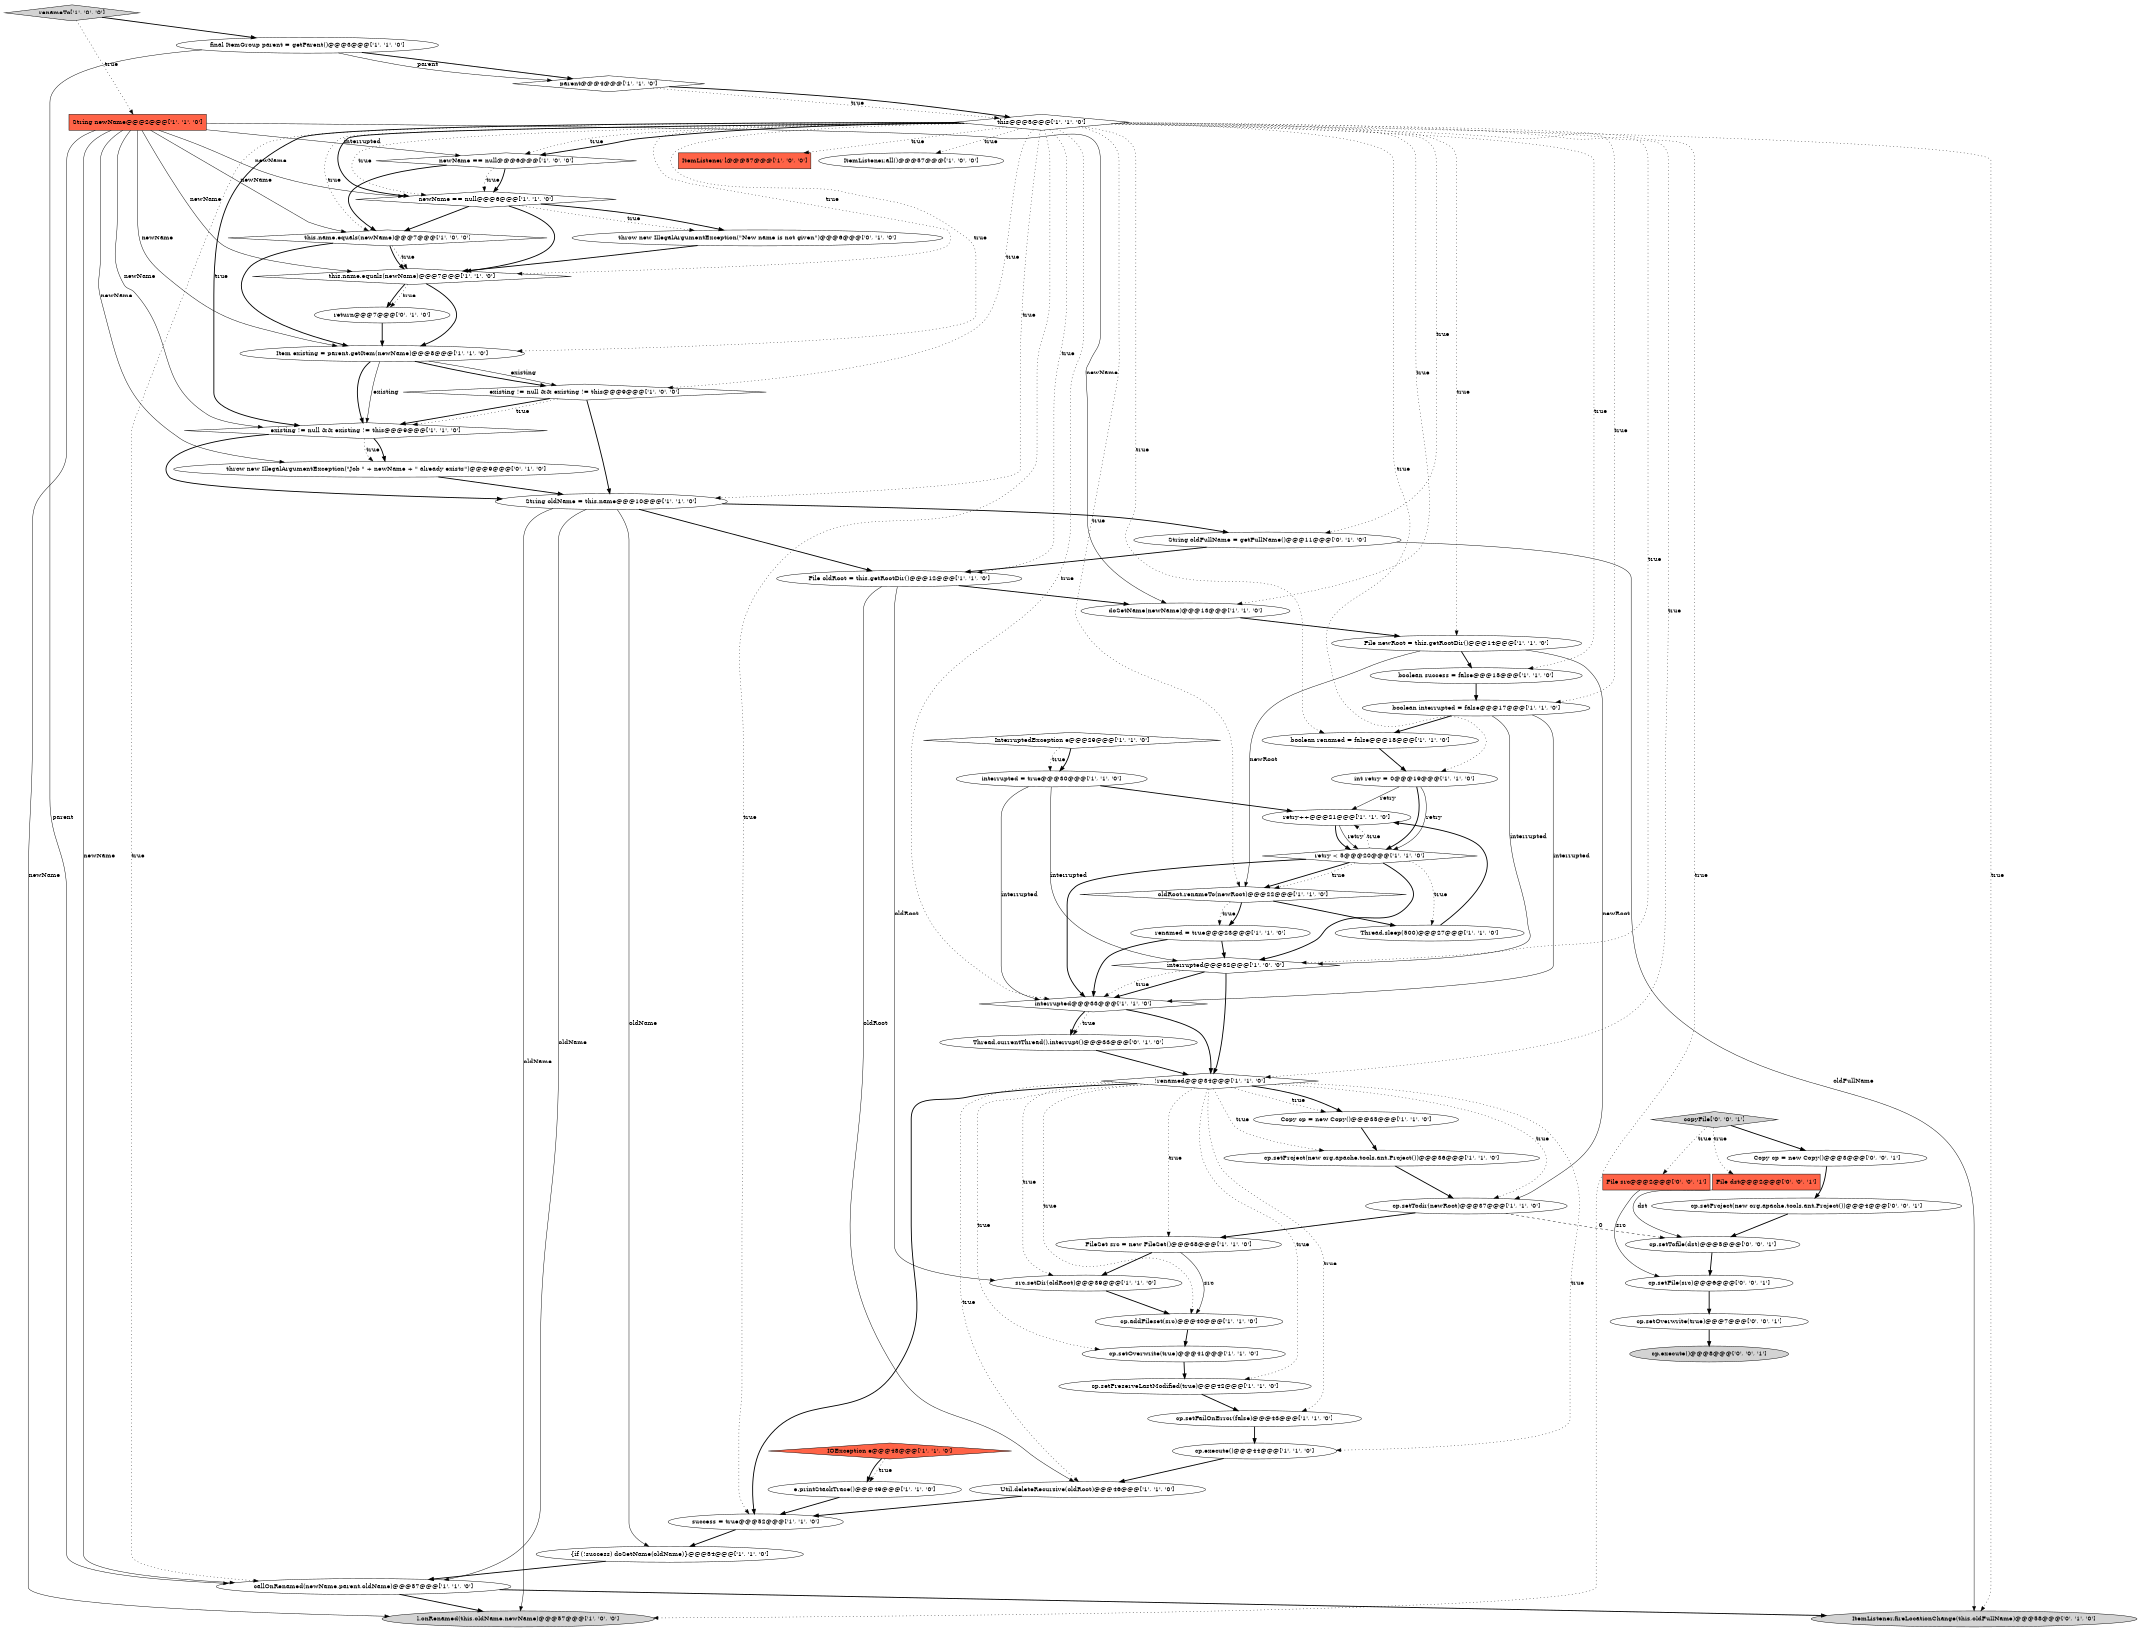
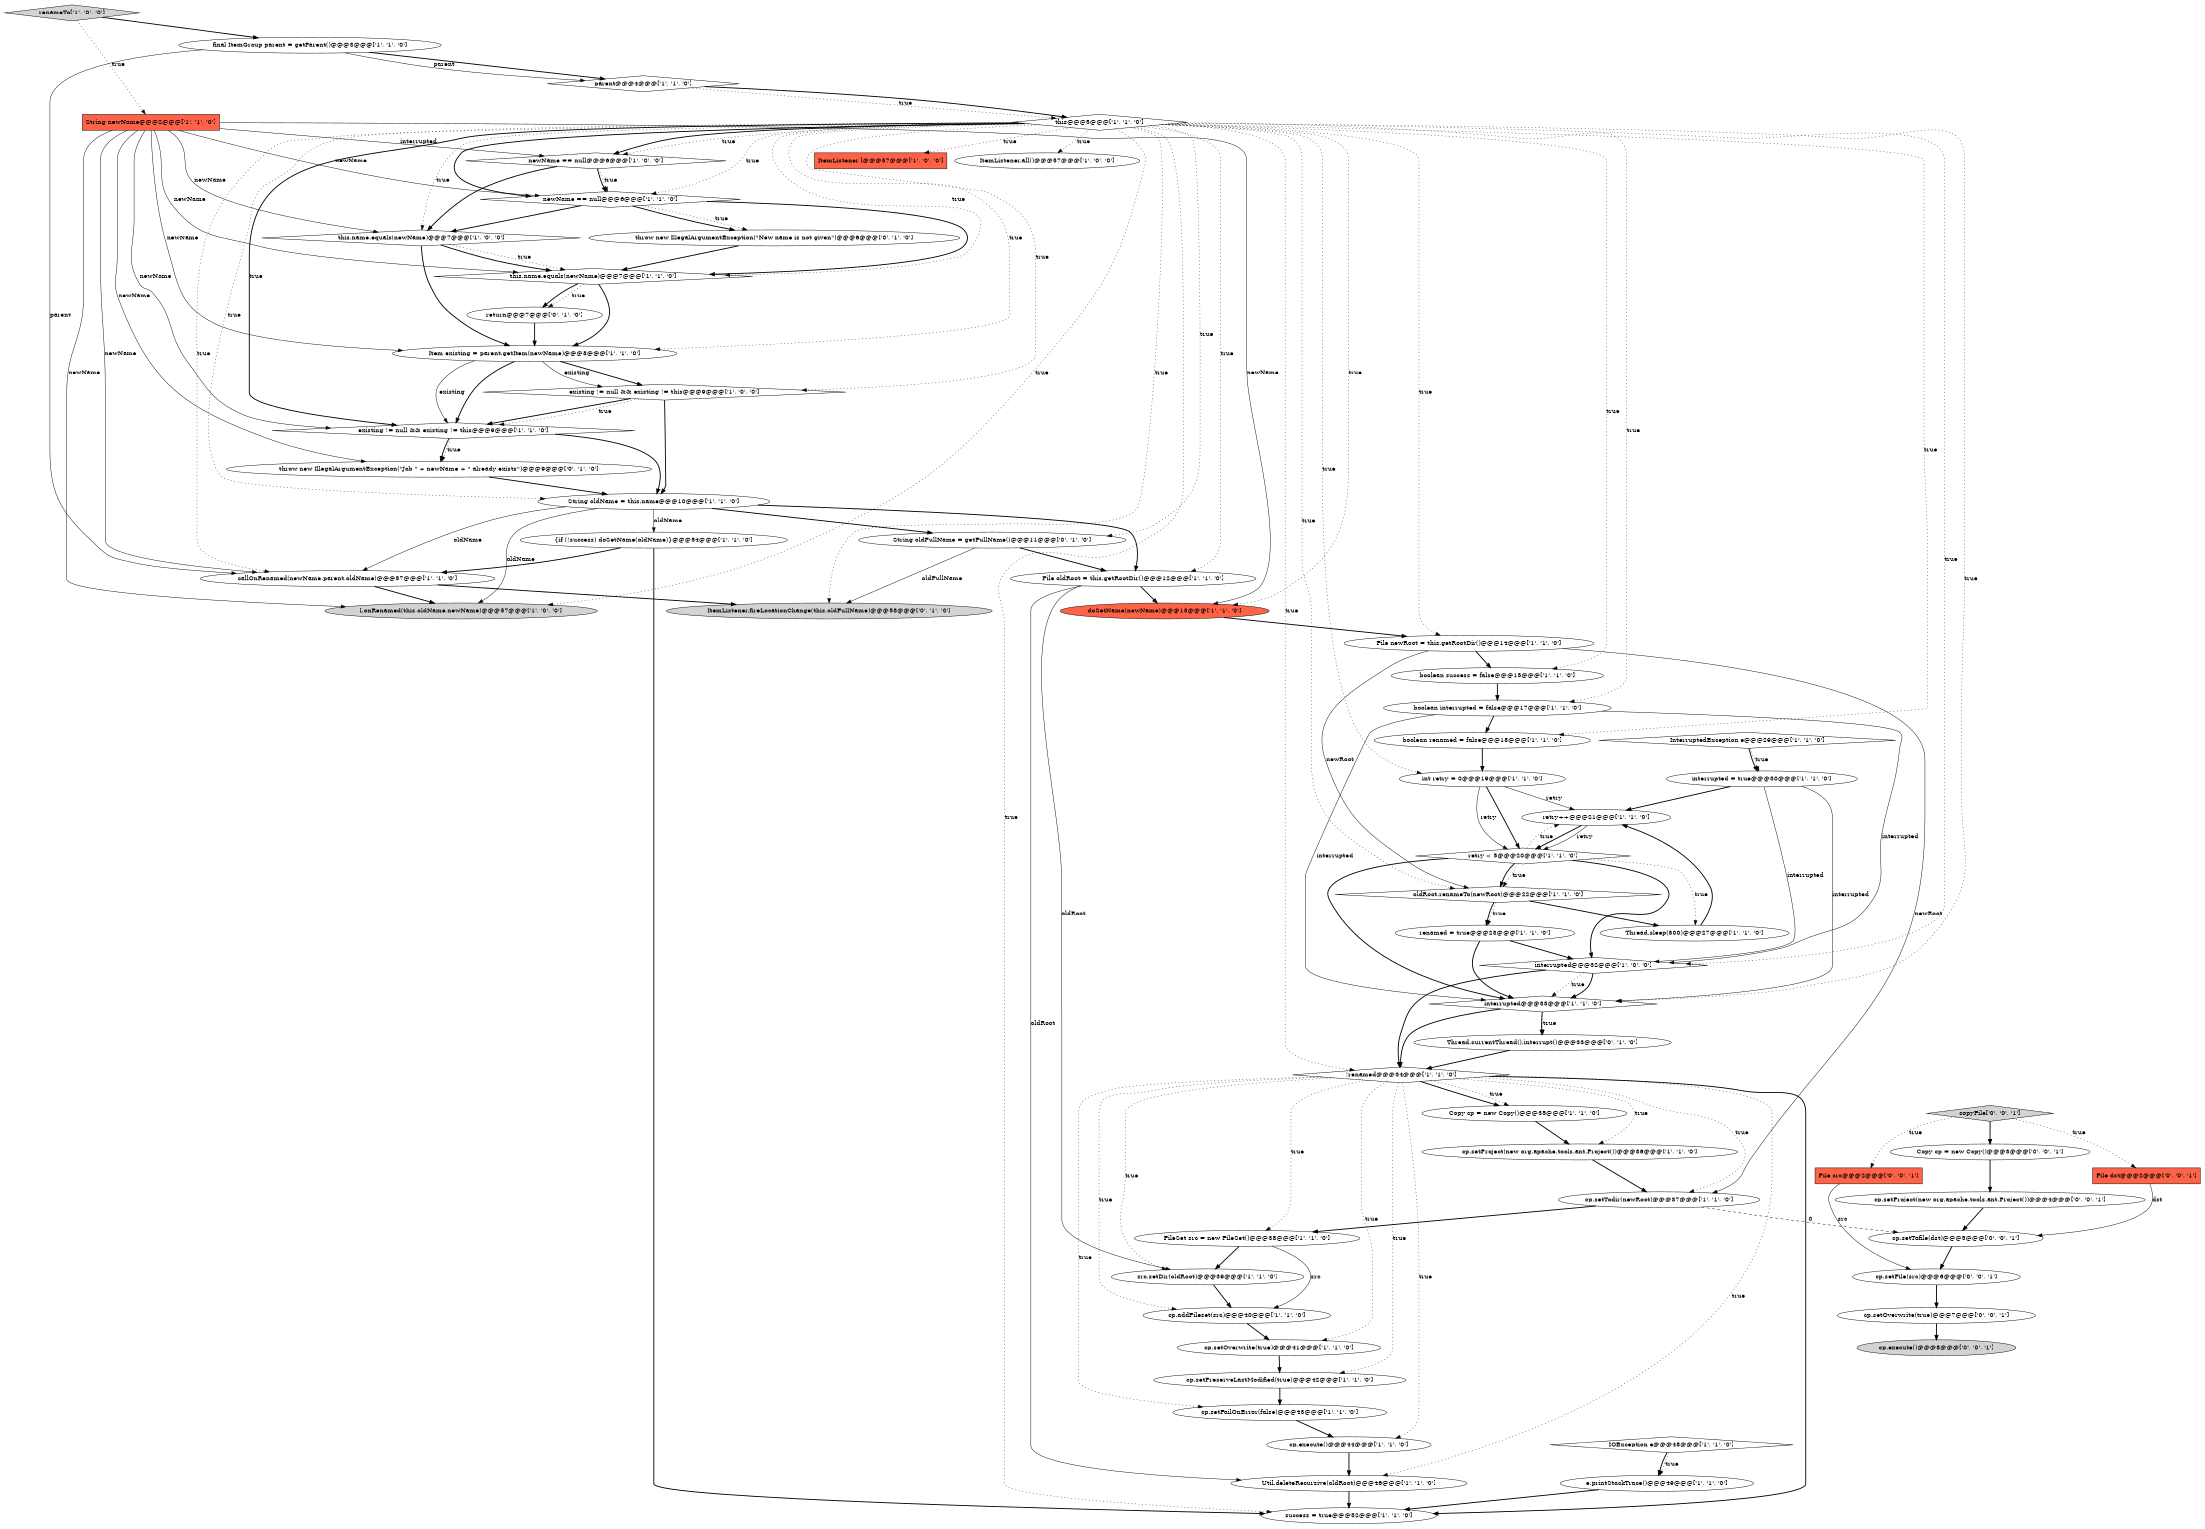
(1185, 611) -> (1165, 611)
(890, 1451) -> (1672, 1445)
(715, 1537) -> (654, 1320)
